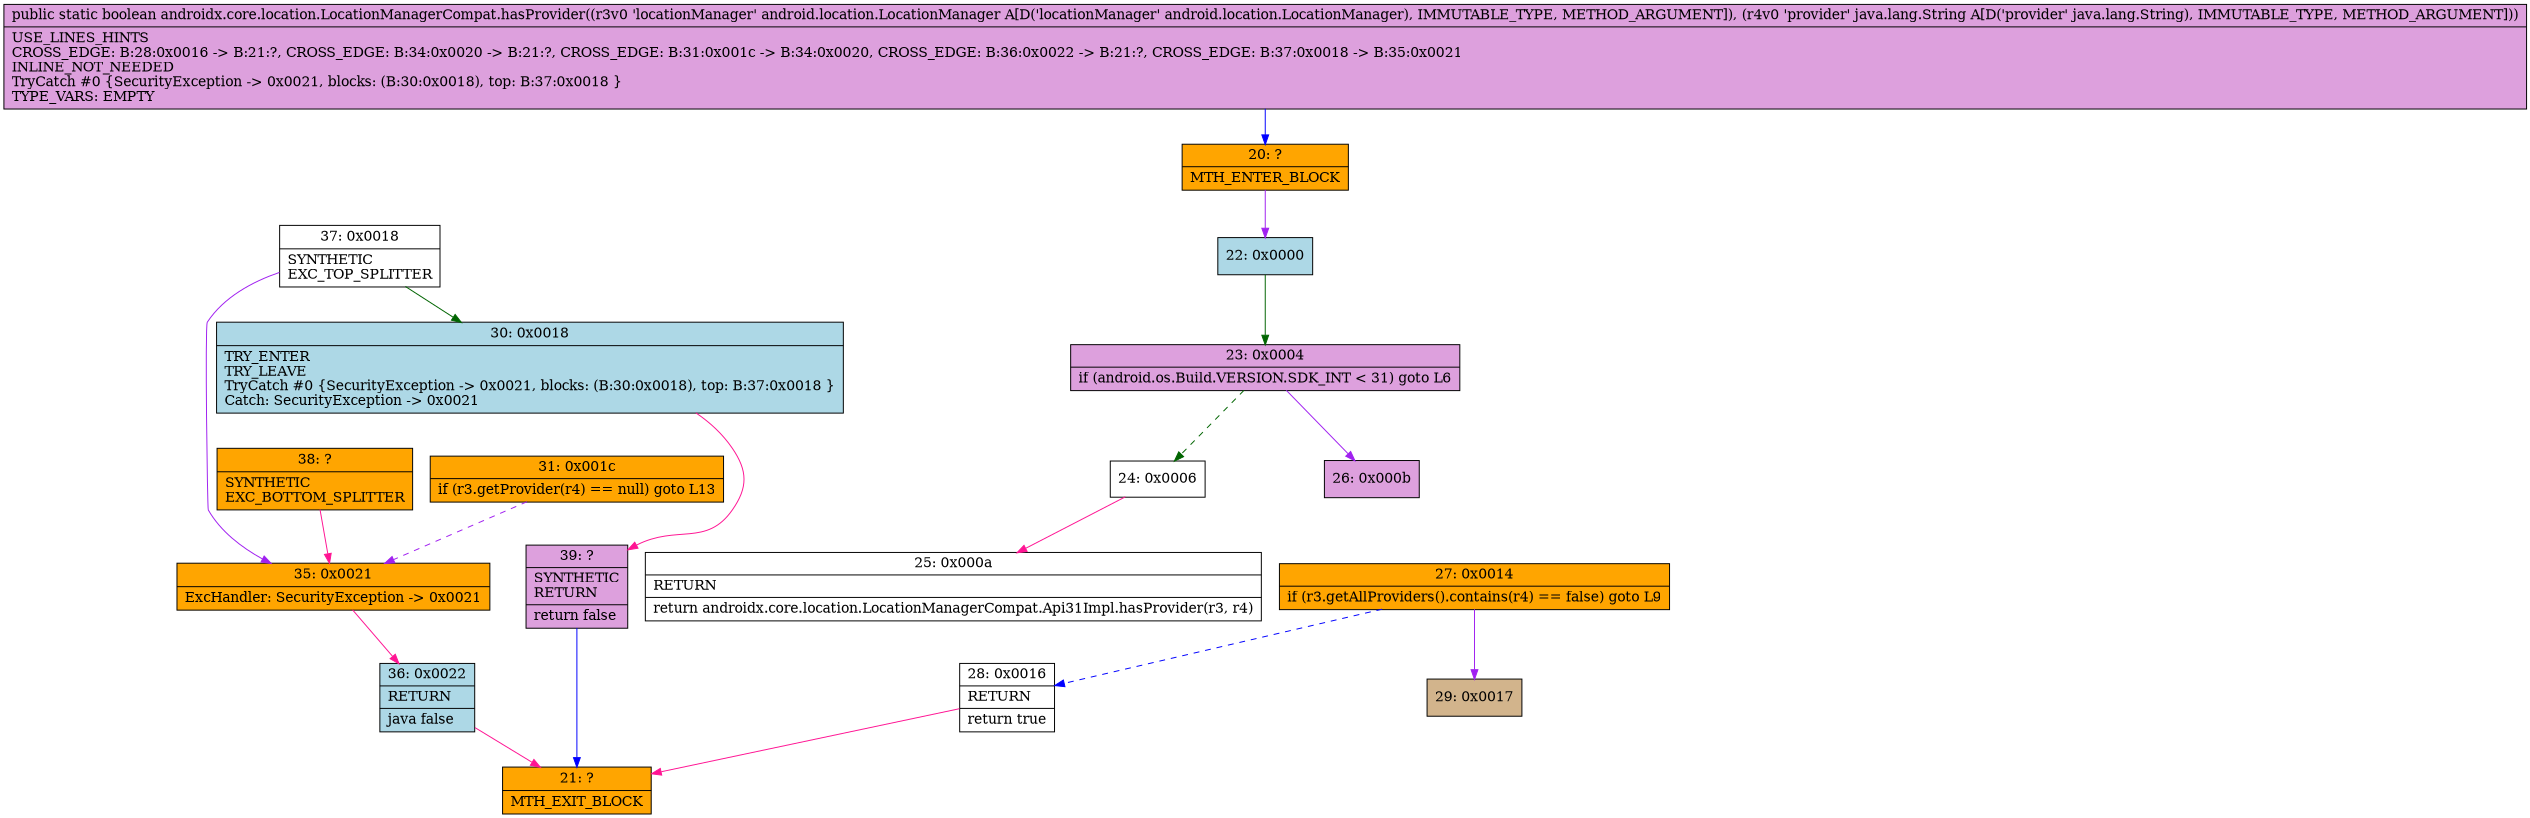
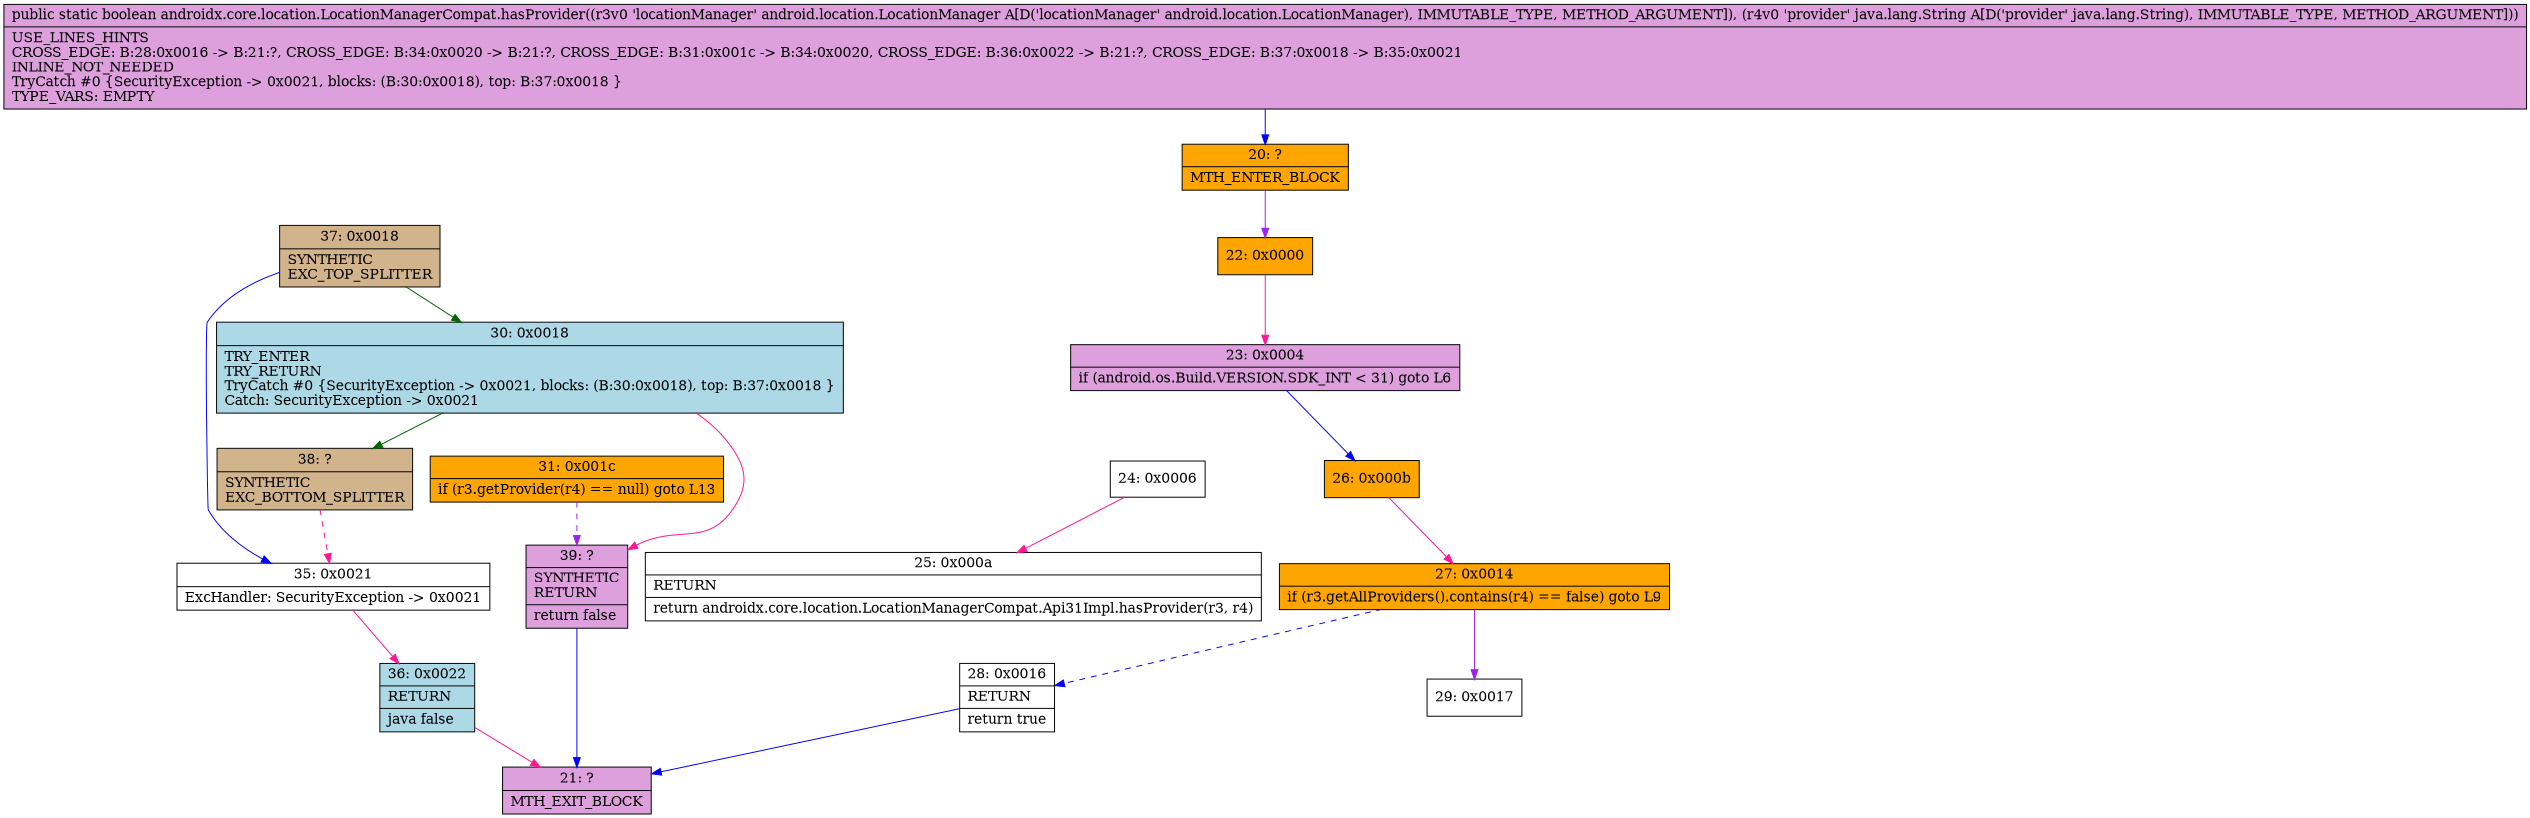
(360, 256) -> (360, 256)
(1265, 256) -> (1265, 256)
(1265, 305) -> (1265, 305)
(266, 372) -> (273, 372)
(206, 408) -> (206, 408)
(1213, 422) -> none
(1317, 422) -> (1317, 422)
none -> (412, 428)
(315, 479) -> (315, 479)
(1372, 479) -> (1372, 479)
none -> (1417, 527)
(460, 531) -> (577, 519)
(324, 532) -> (324, 532)
(333, 587) -> (333, 587)
(1474, 698) -> (1474, 698)
(810, 740) -> (810, 740)
(577, 791) -> (577, 791)
